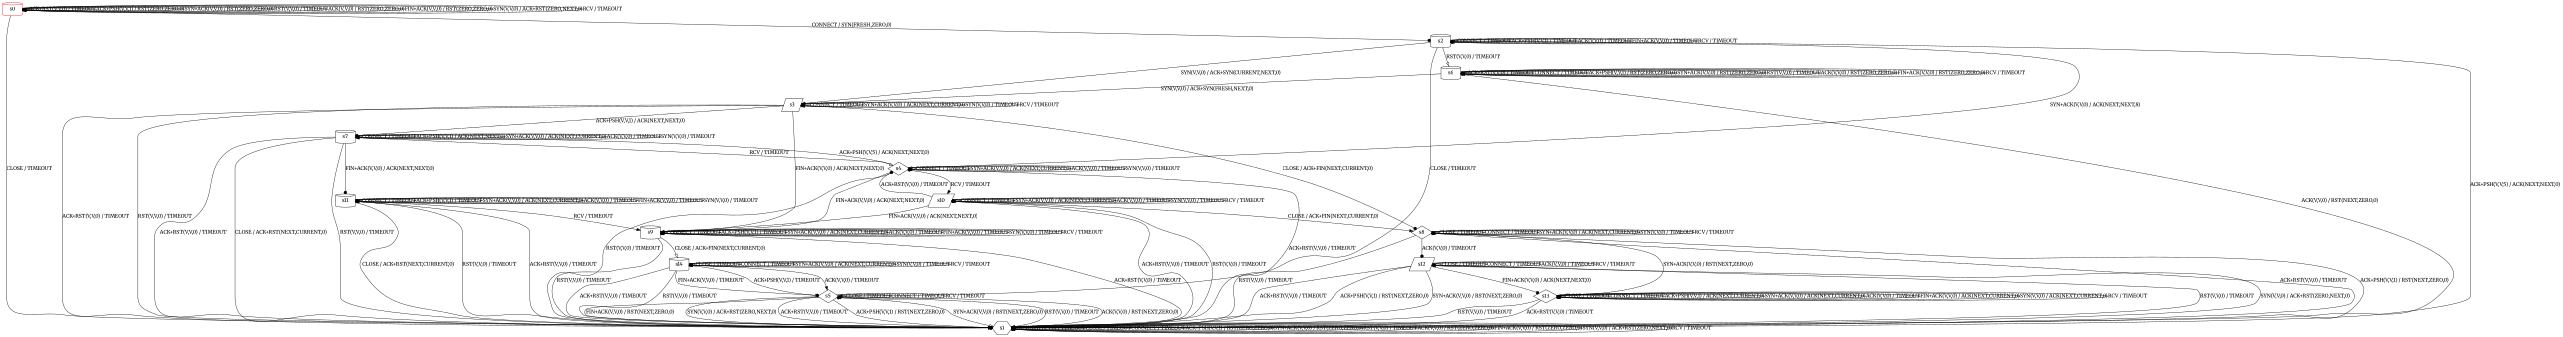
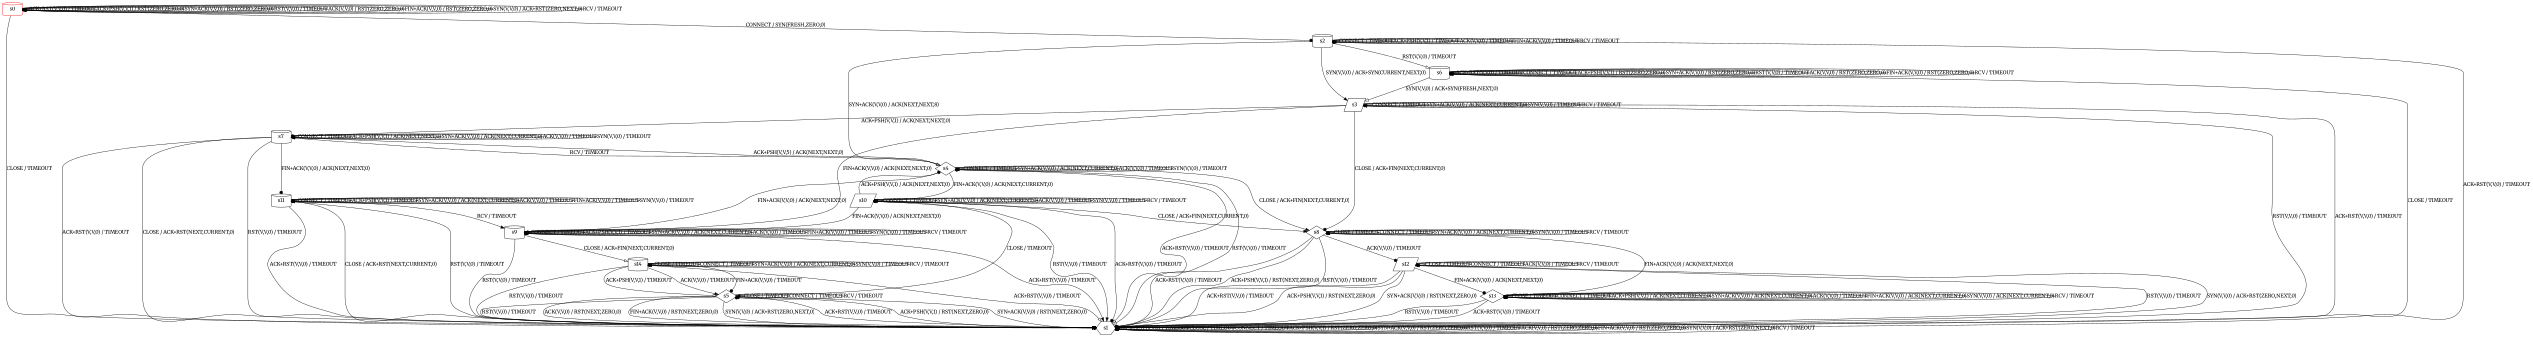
none -> (1169, 172)
(915, 185) -> (906, 185)
(971, 185) -> (1003, 185)
(2515, 185) -> (2497, 185)
(2340, 201) -> (2430, 201)
(1708, 264) -> (1689, 264)
(1221, 279) -> (960, 277)
